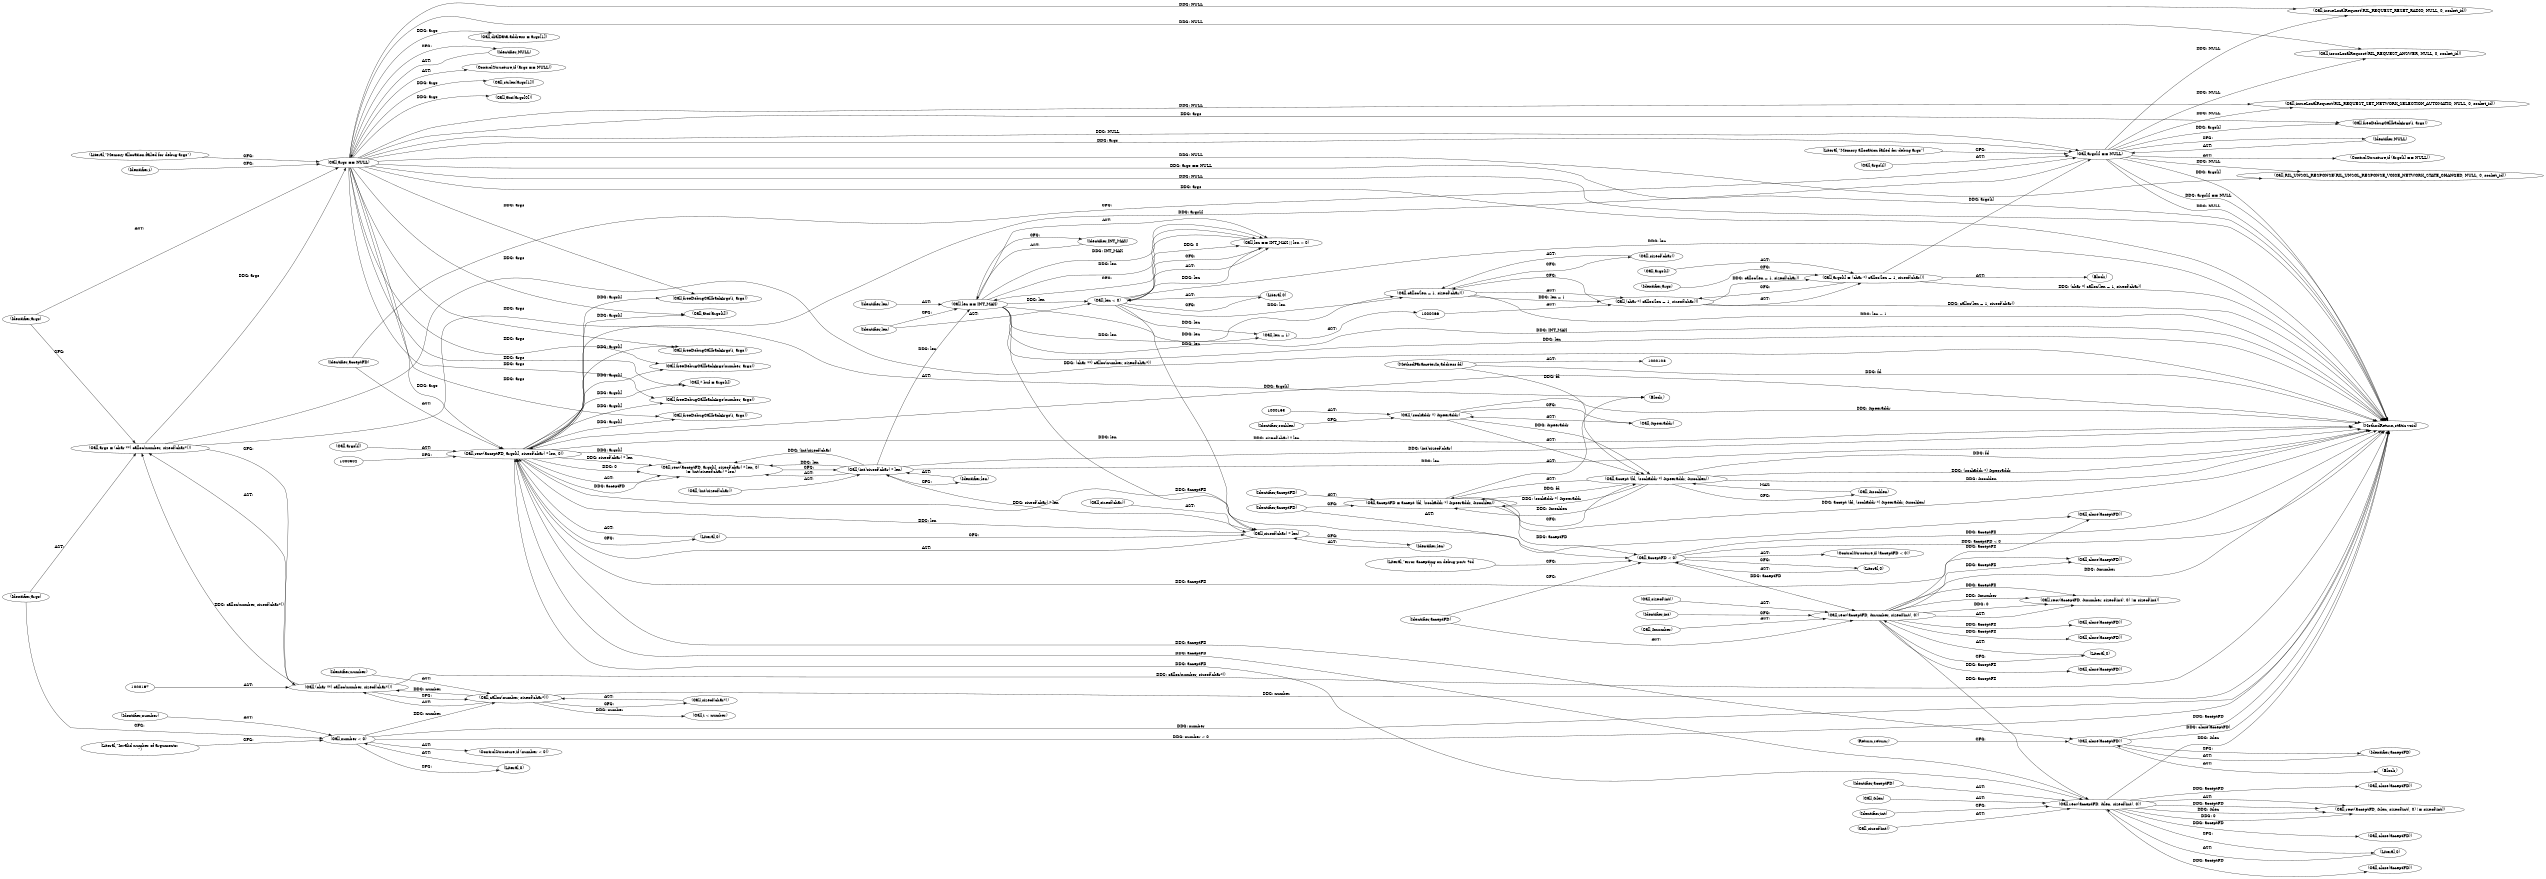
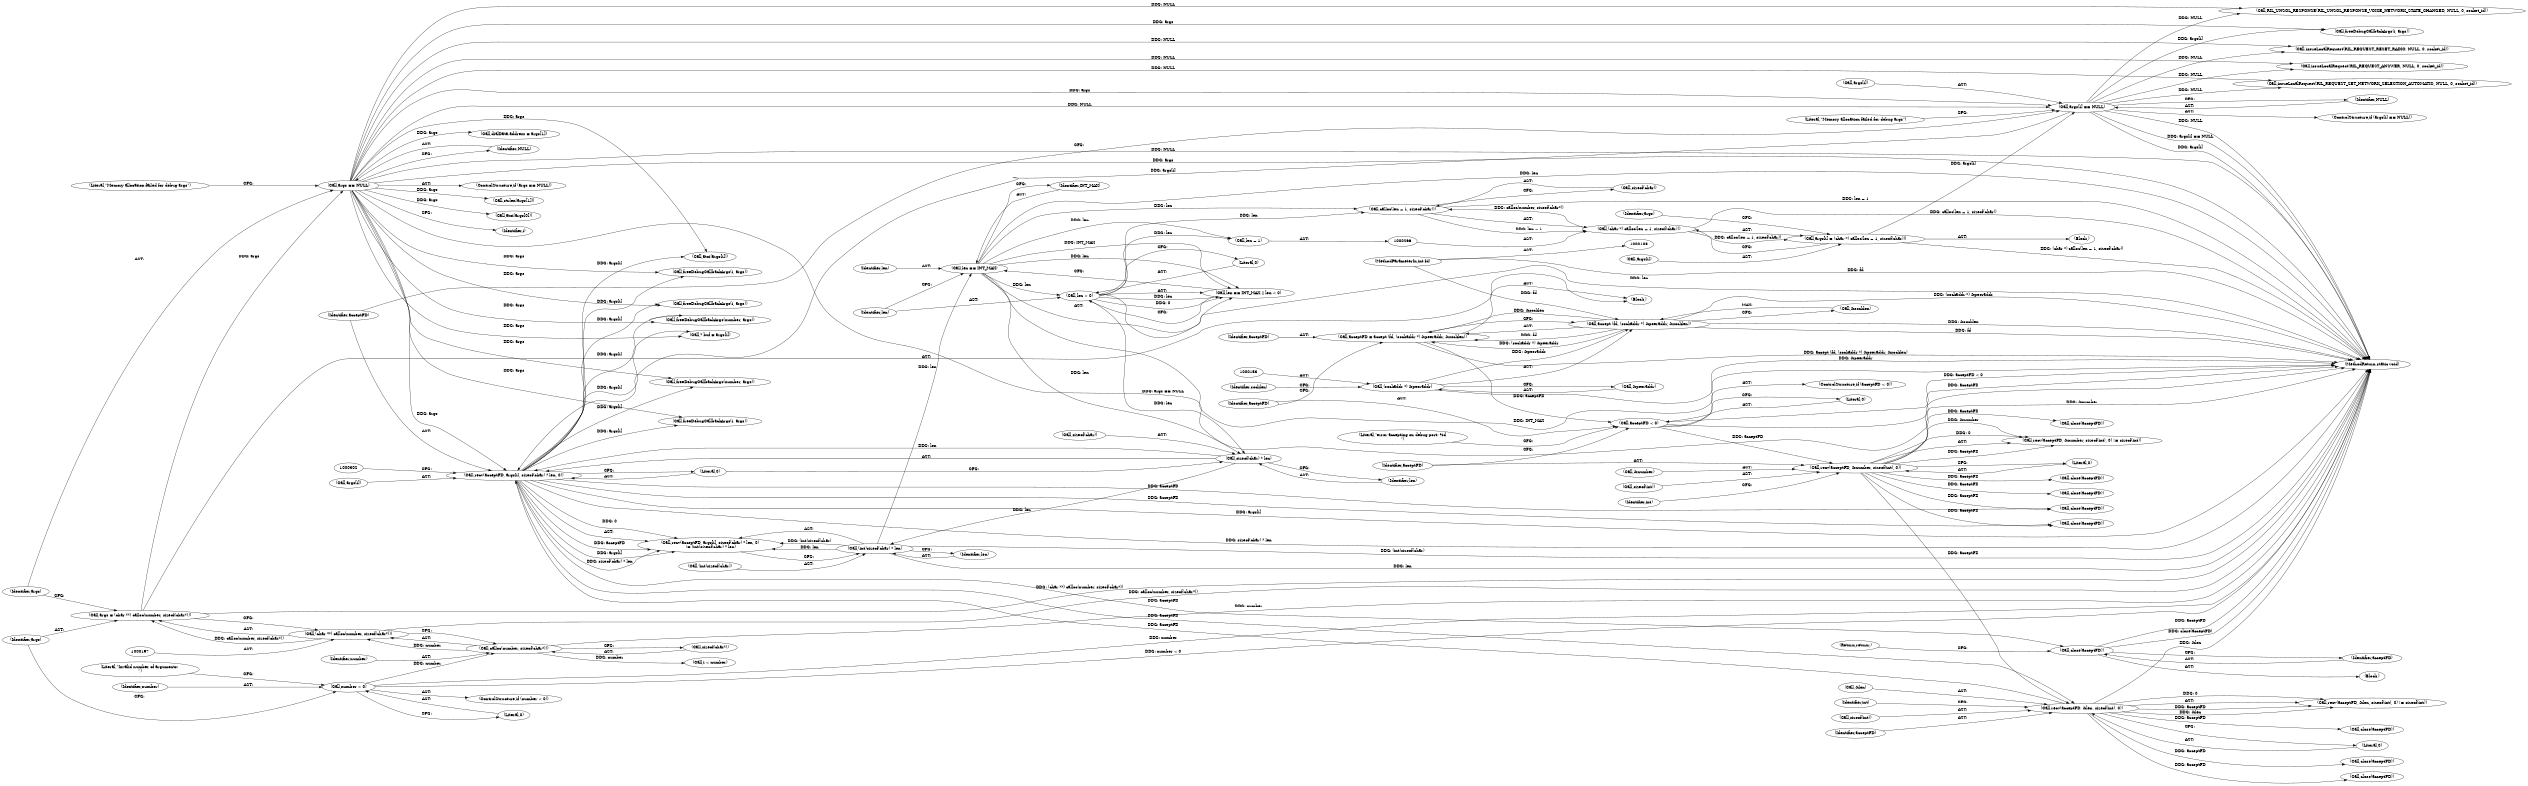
(238, 167) -> (424, 217)
(1552, 276) -> (1529, 208)
(1430, 365) -> (1403, 261)
(1036, 503) -> (1022, 510)
